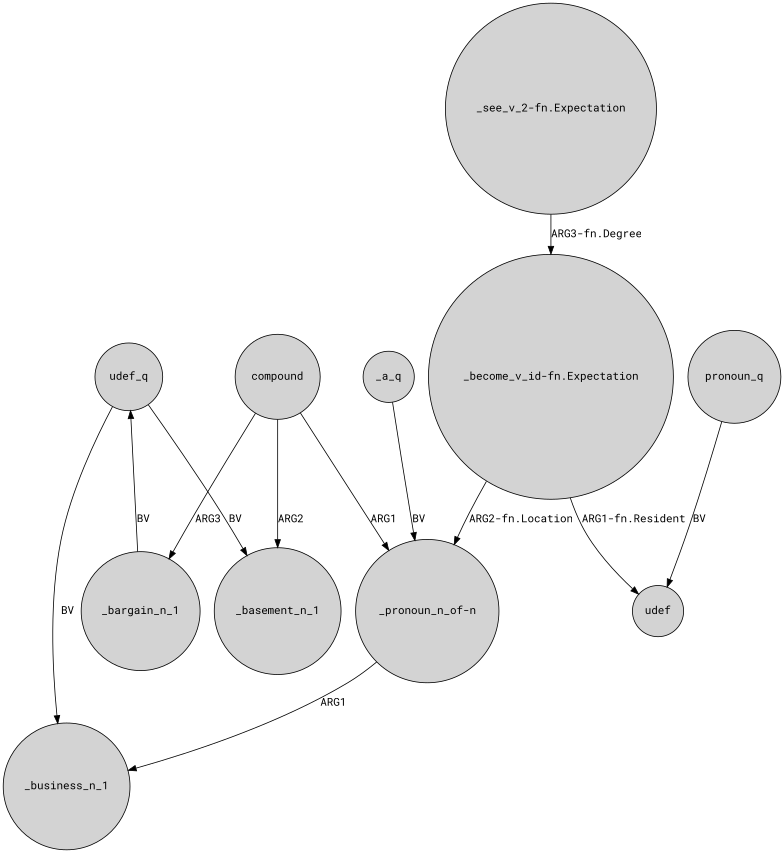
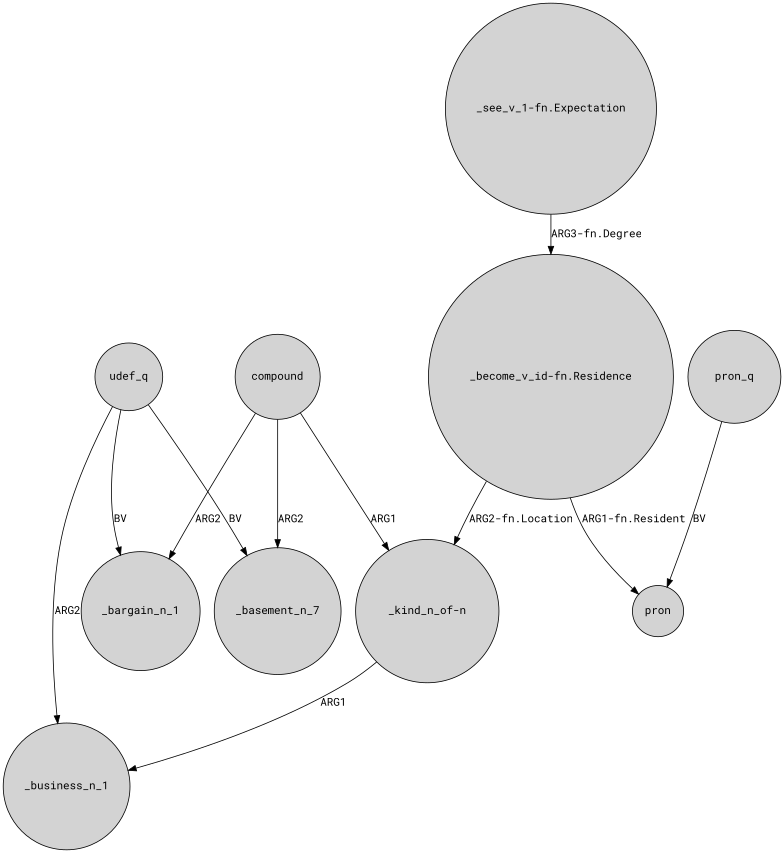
(551, 109) -> (551, 109)
(389, 377) -> none
(551, 377) -> (551, 377)
(734, 377) -> (734, 377)
(134, 485) -> (112, 479)
(208, 519) -> (208, 519)
(68, 611) -> (68, 611)
(278, 611) -> (278, 611)
(427, 611) -> (427, 611)
(658, 611) -> (658, 611)
